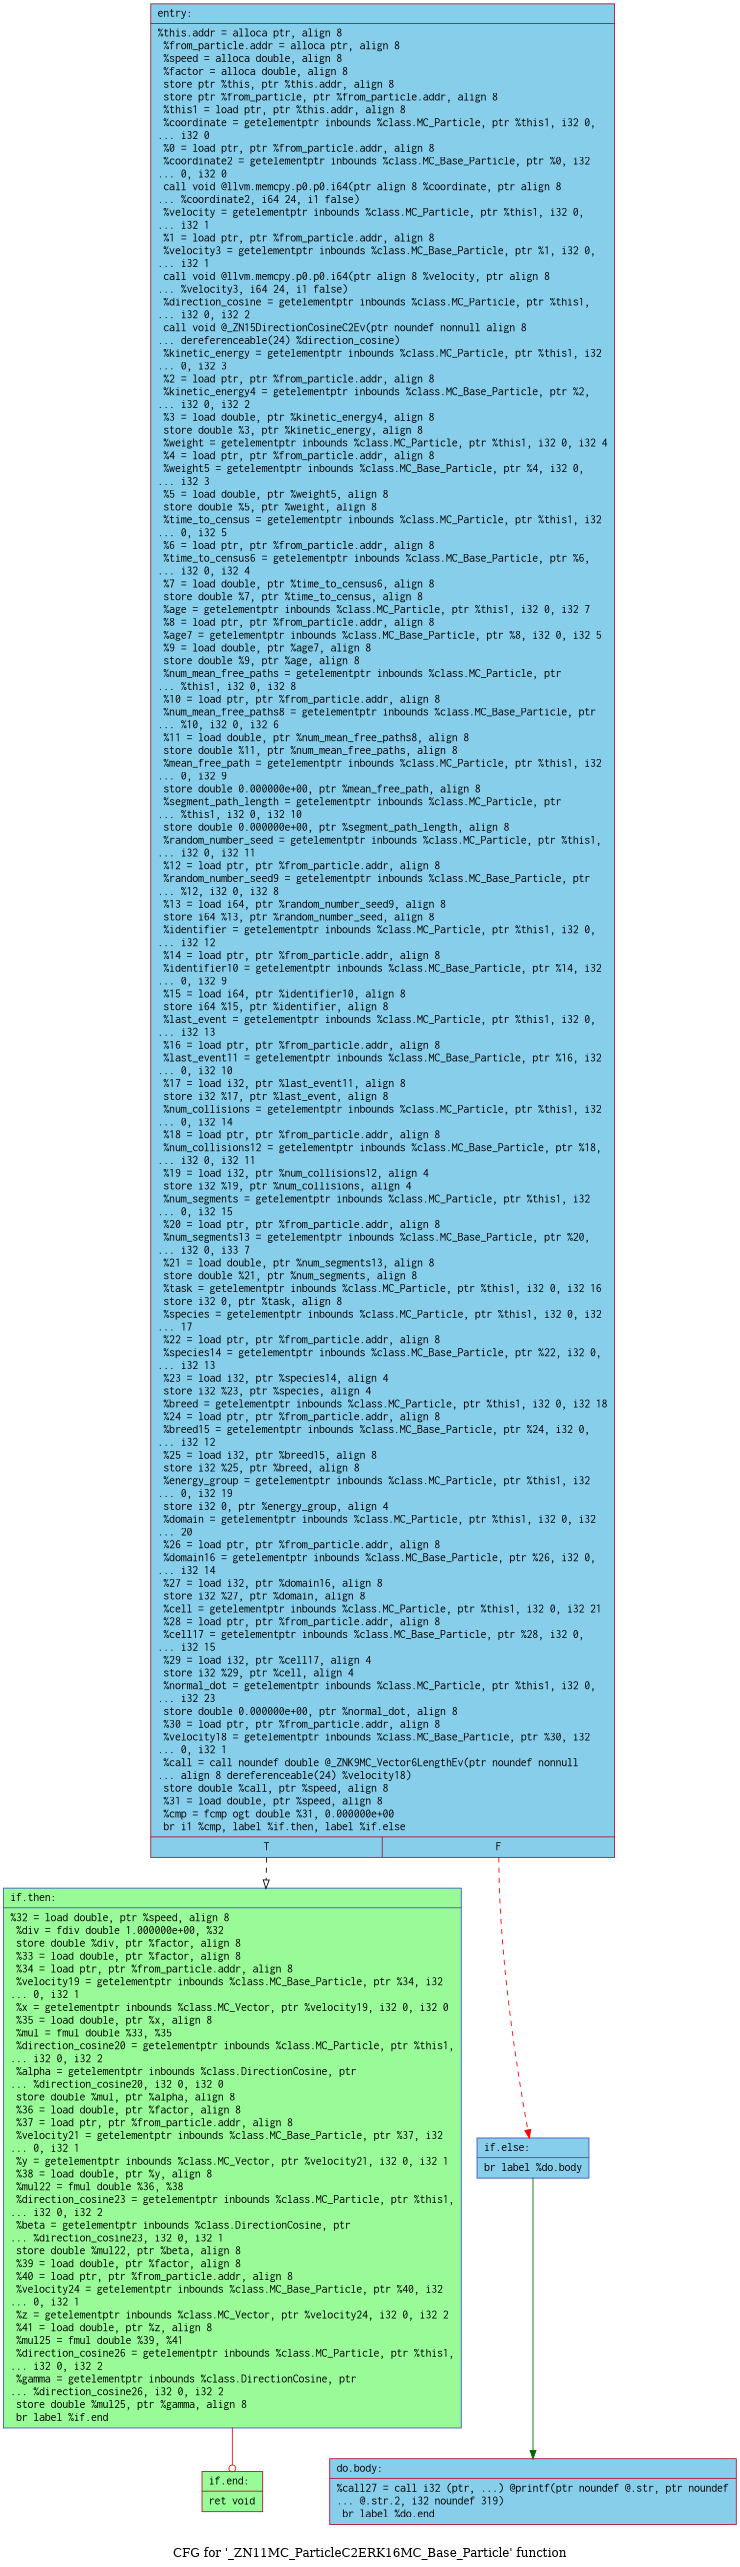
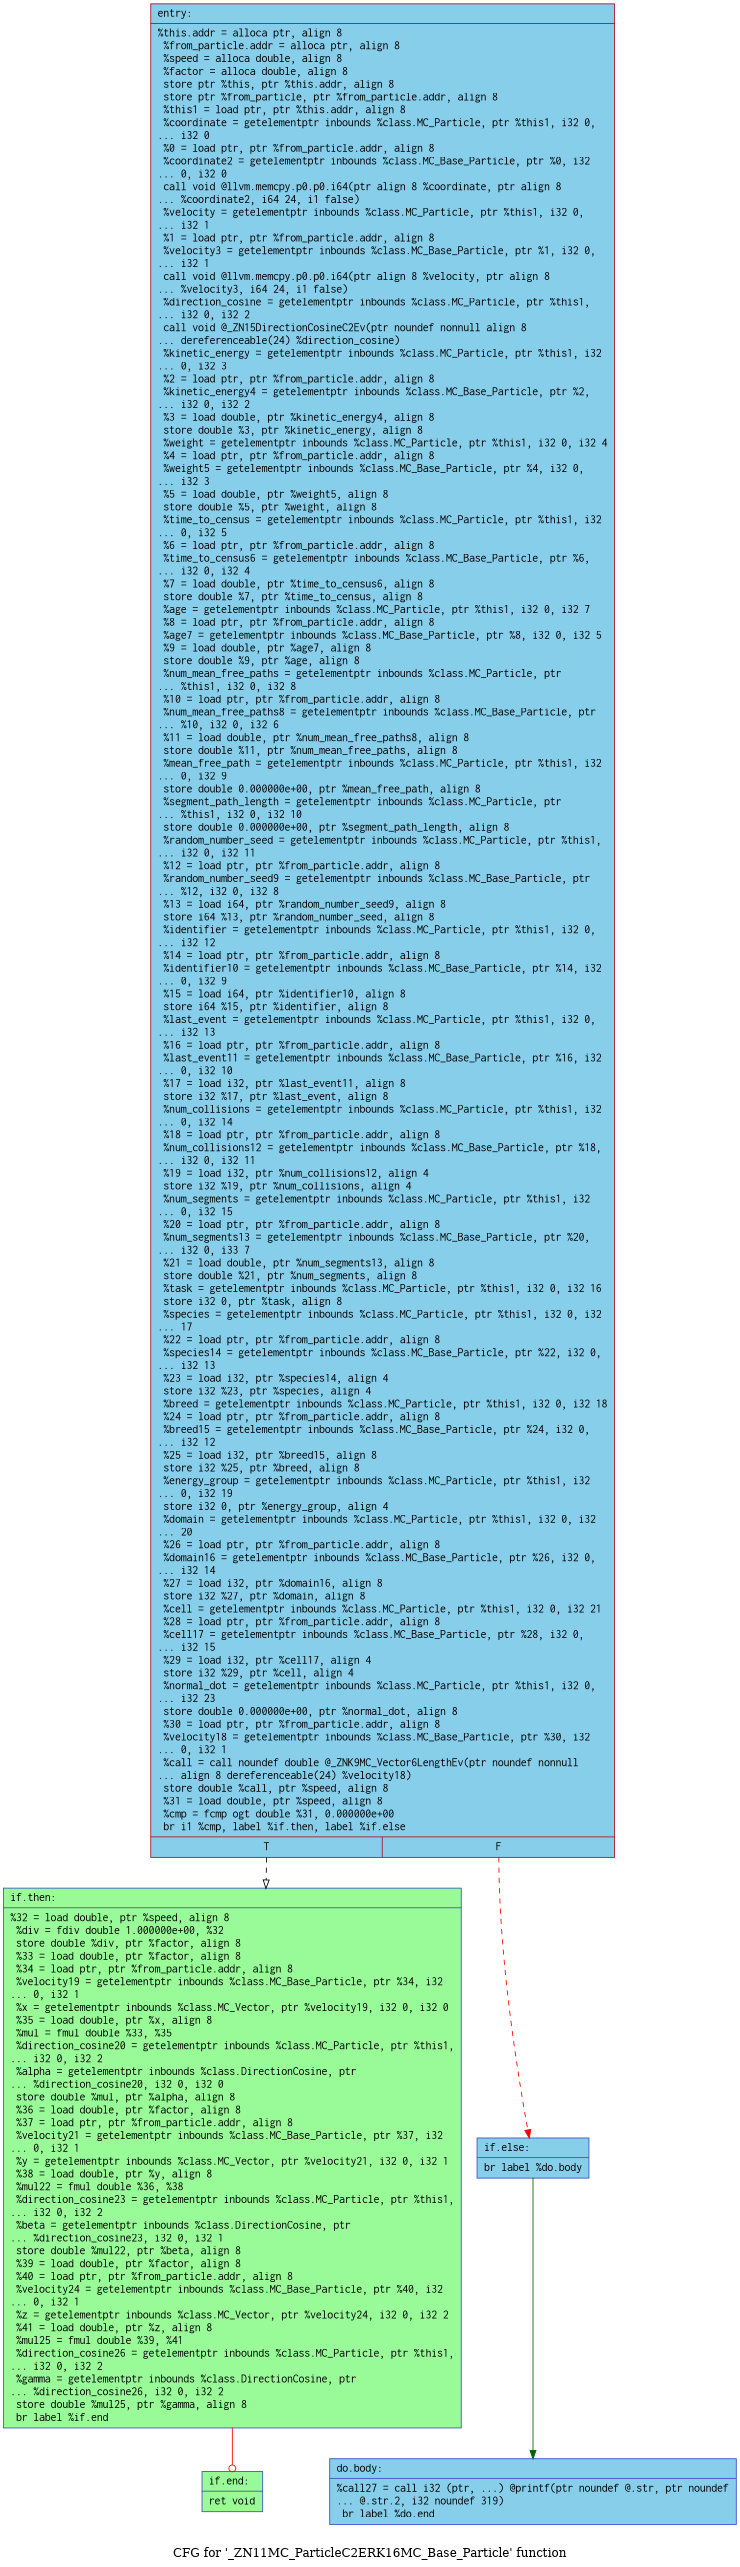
(232, 2492) -> (232, 2492)
(533, 2492) -> (533, 2492)
